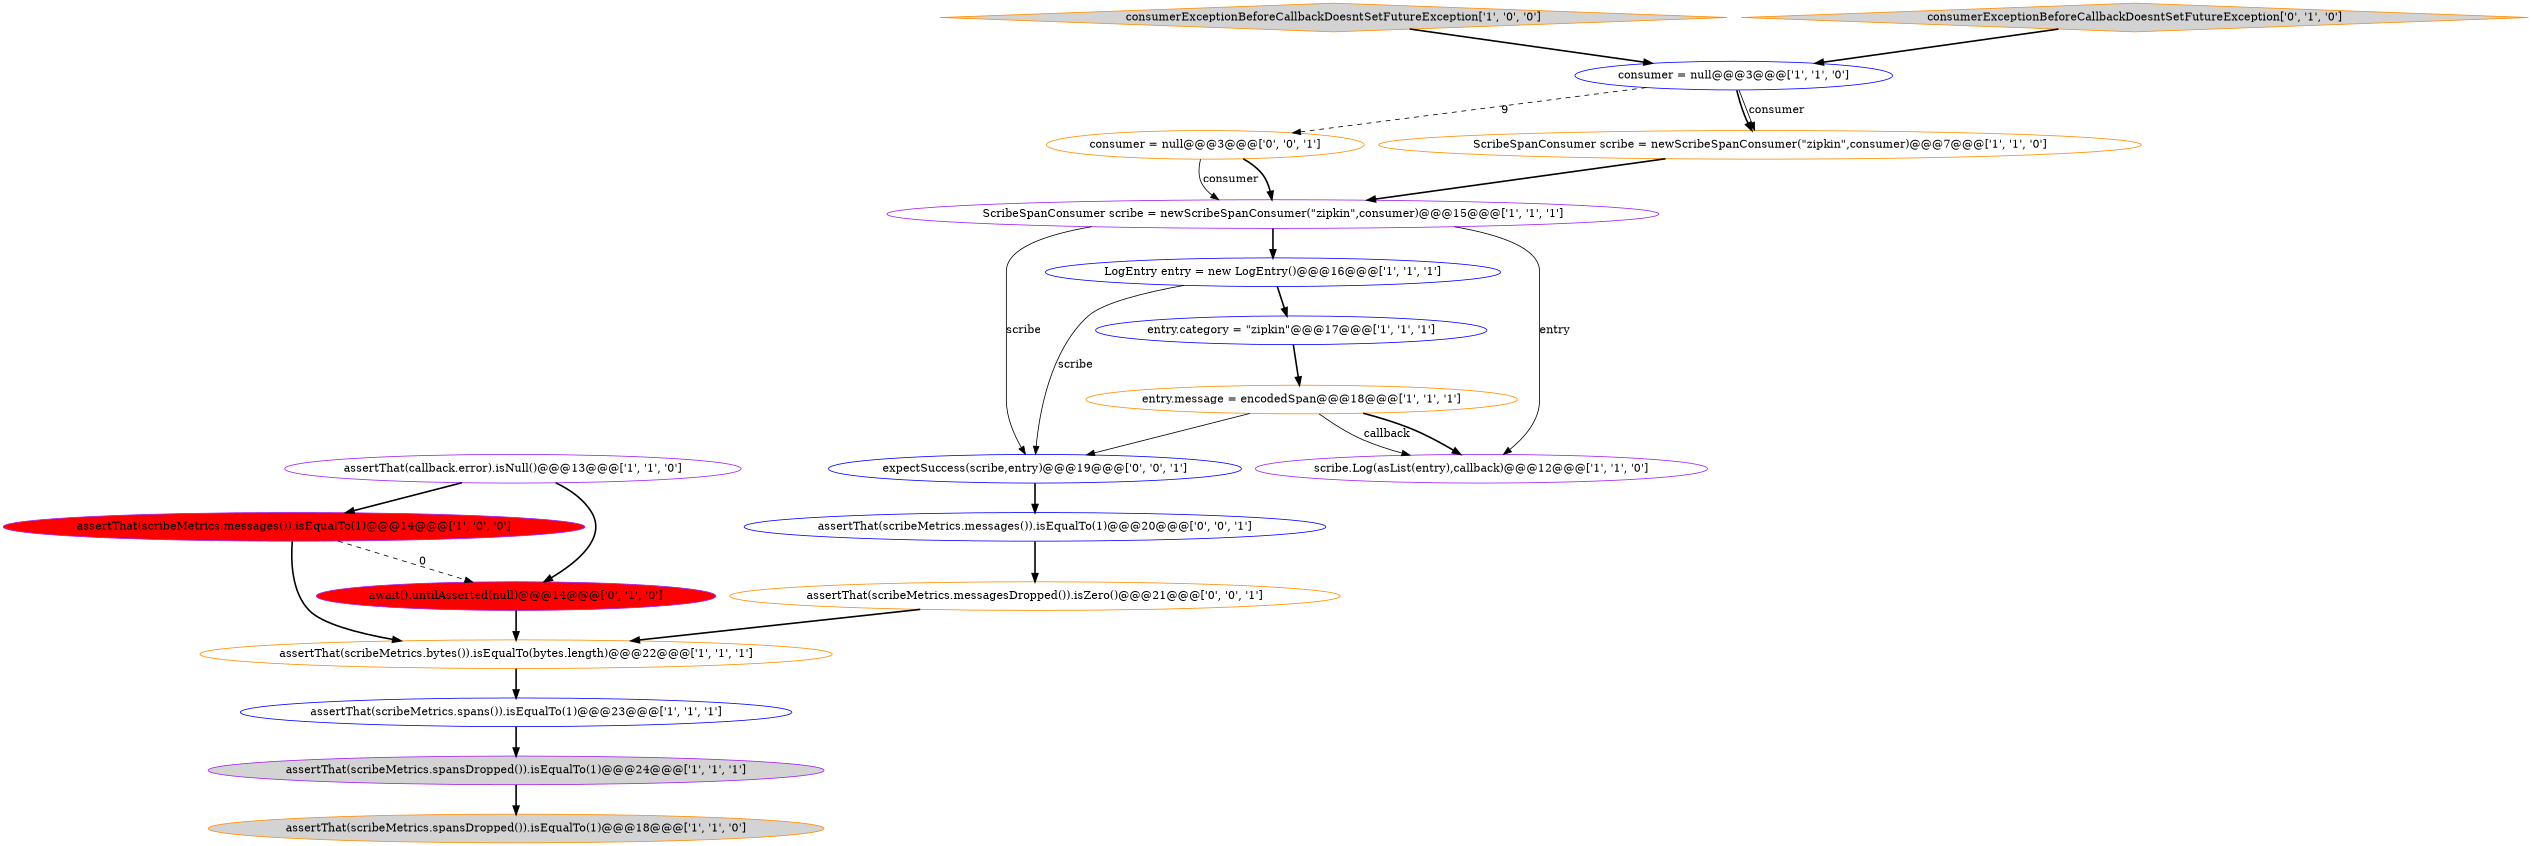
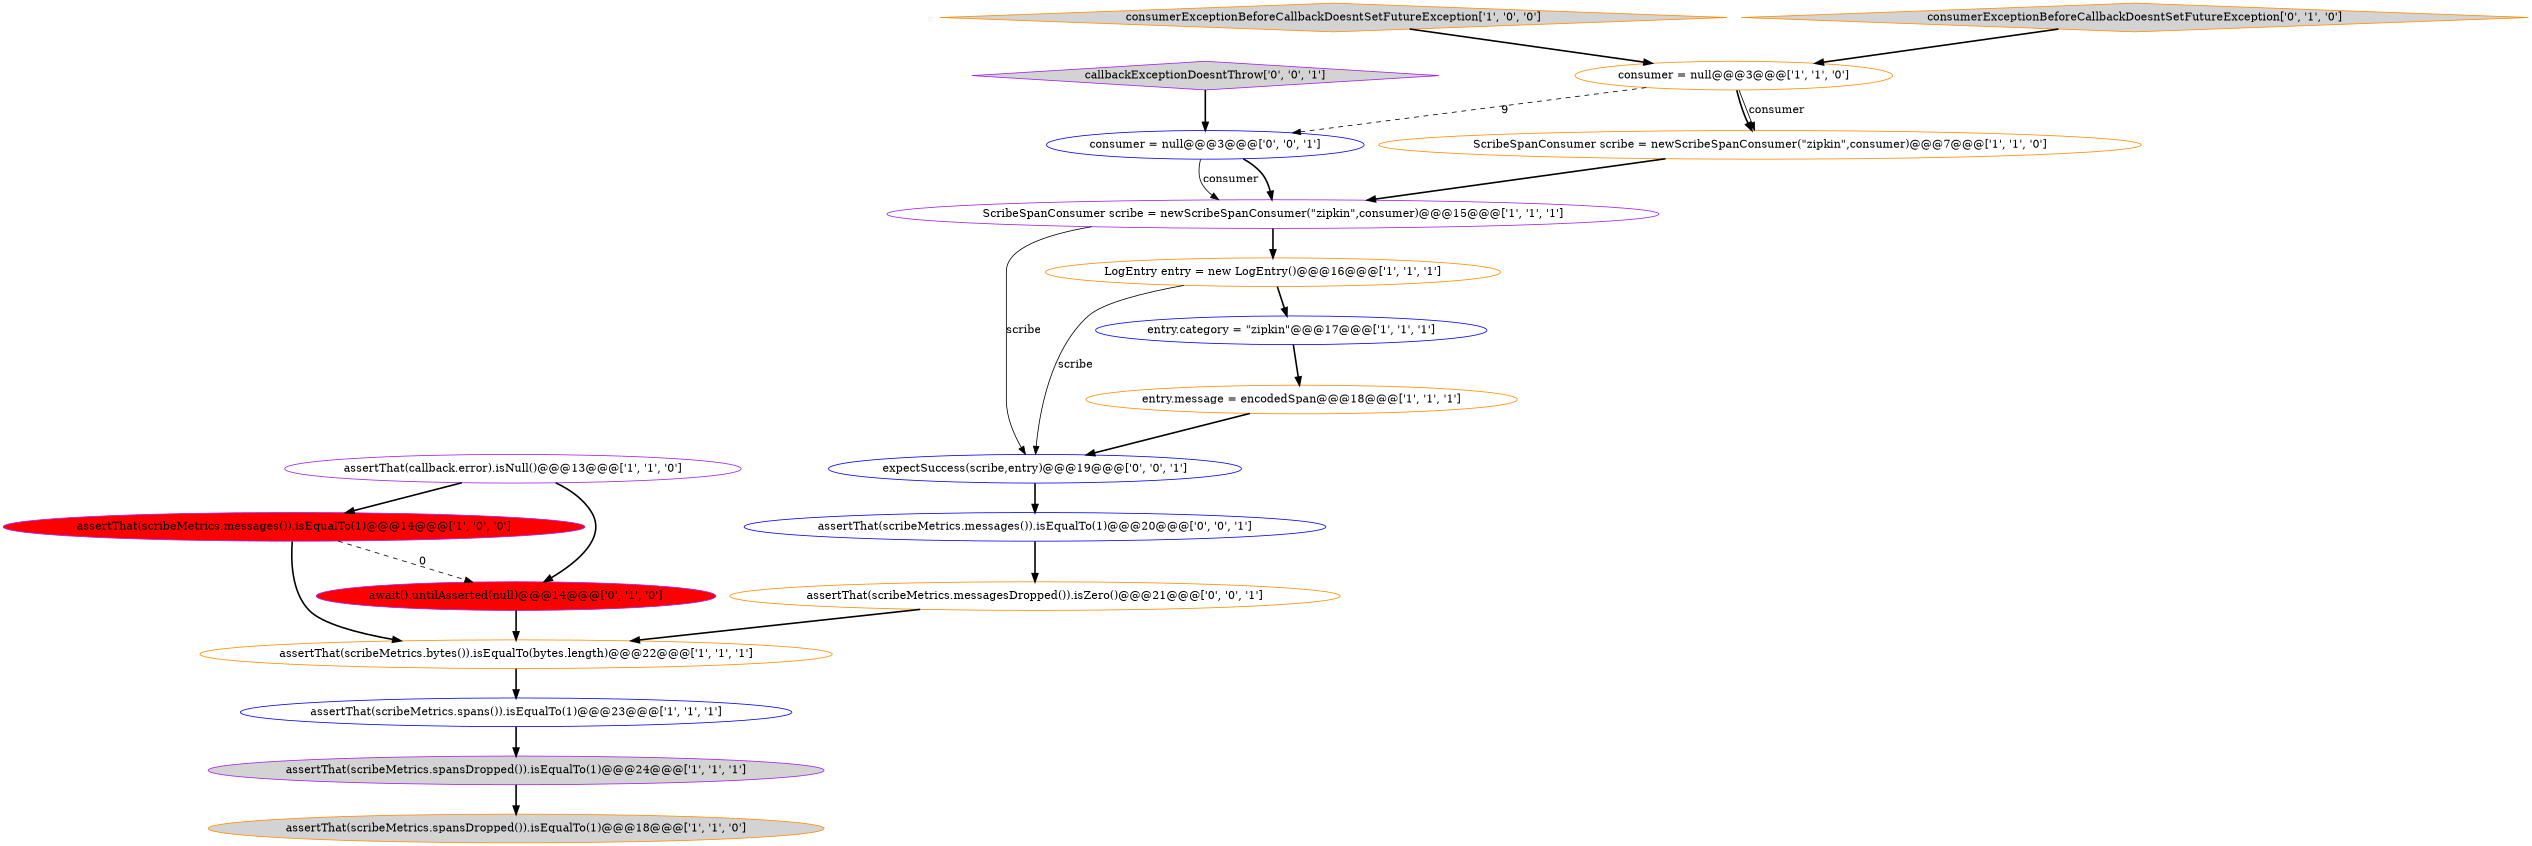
none -> (1205, 76)
(1734, 76) -> (1734, 76)
(1205, 145) -> (1205, 145)
(1273, 272) -> (1273, 272)
(1172, 433) -> (1172, 433)
(1481, 469) -> none
